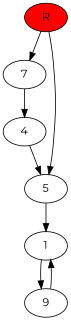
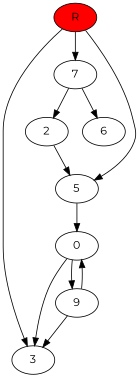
(25, 132) -> (47, 132)
none -> (104, 132)
(46, 246) -> (77, 246)
none -> (33, 360)
